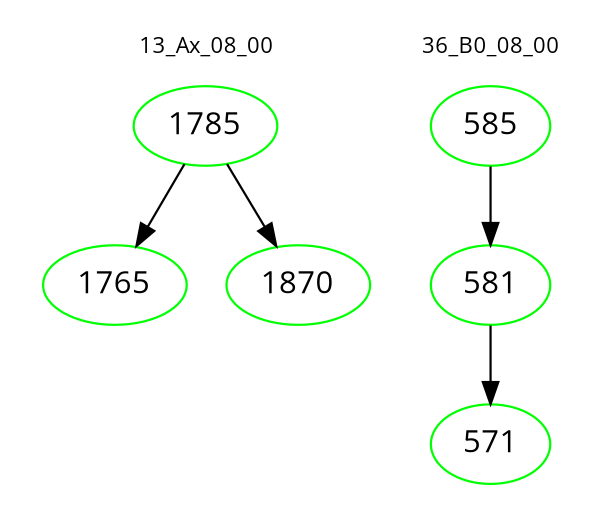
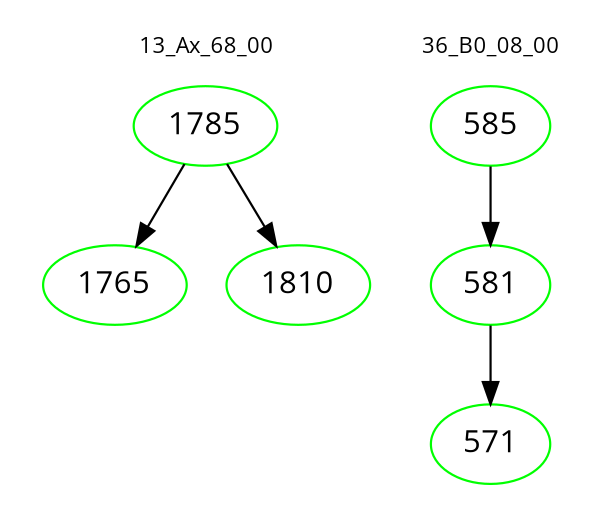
(207, 48) -> (207, 48)
(298, 285) -> (298, 285)
